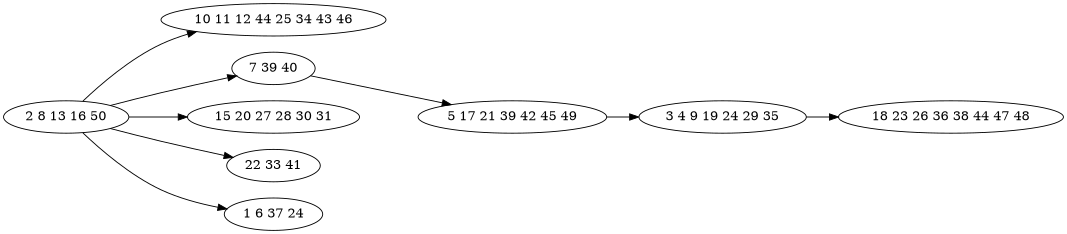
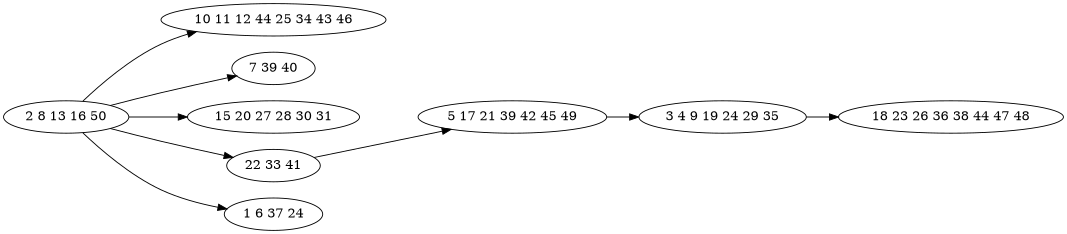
(376, 89) -> (378, 144)
